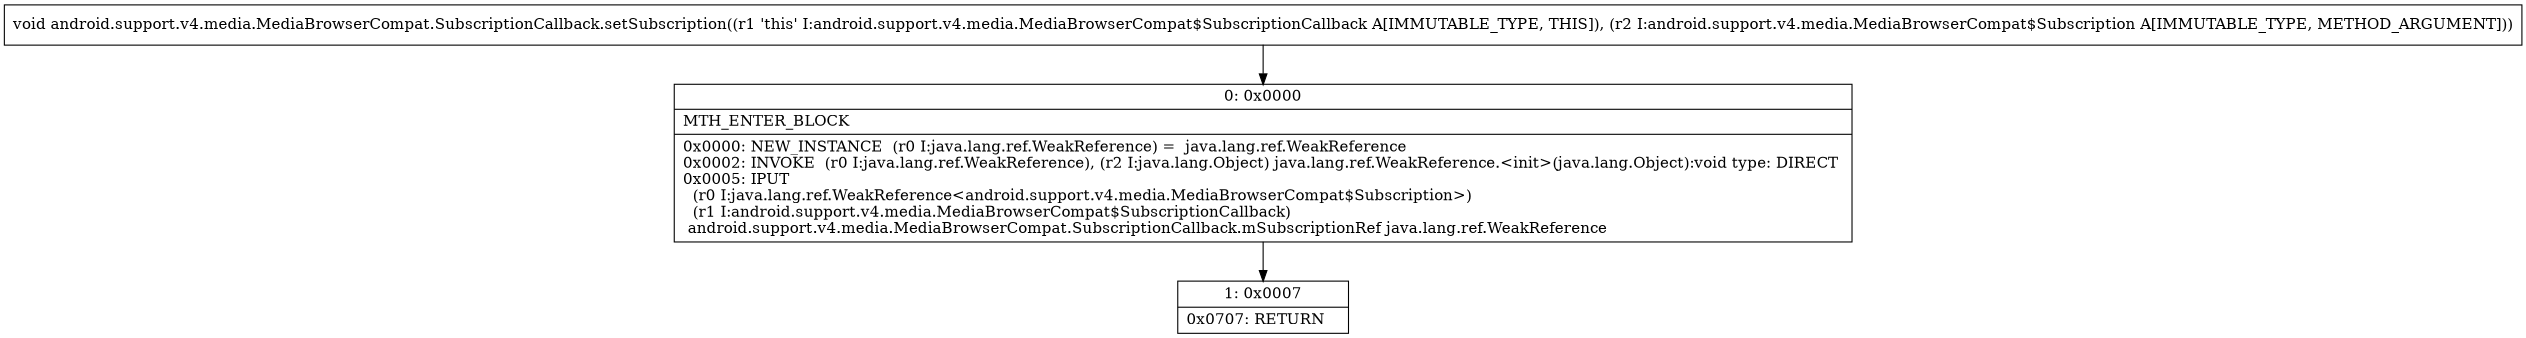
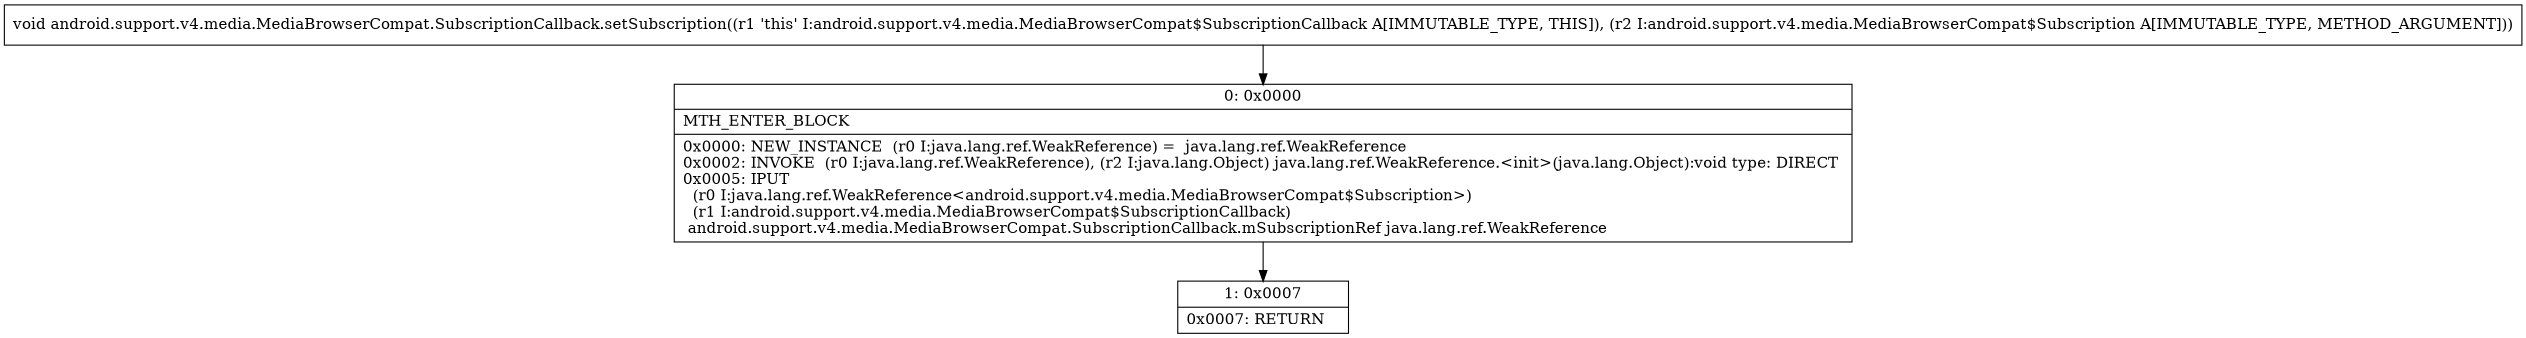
(1263, 320) -> (1263, 320)
